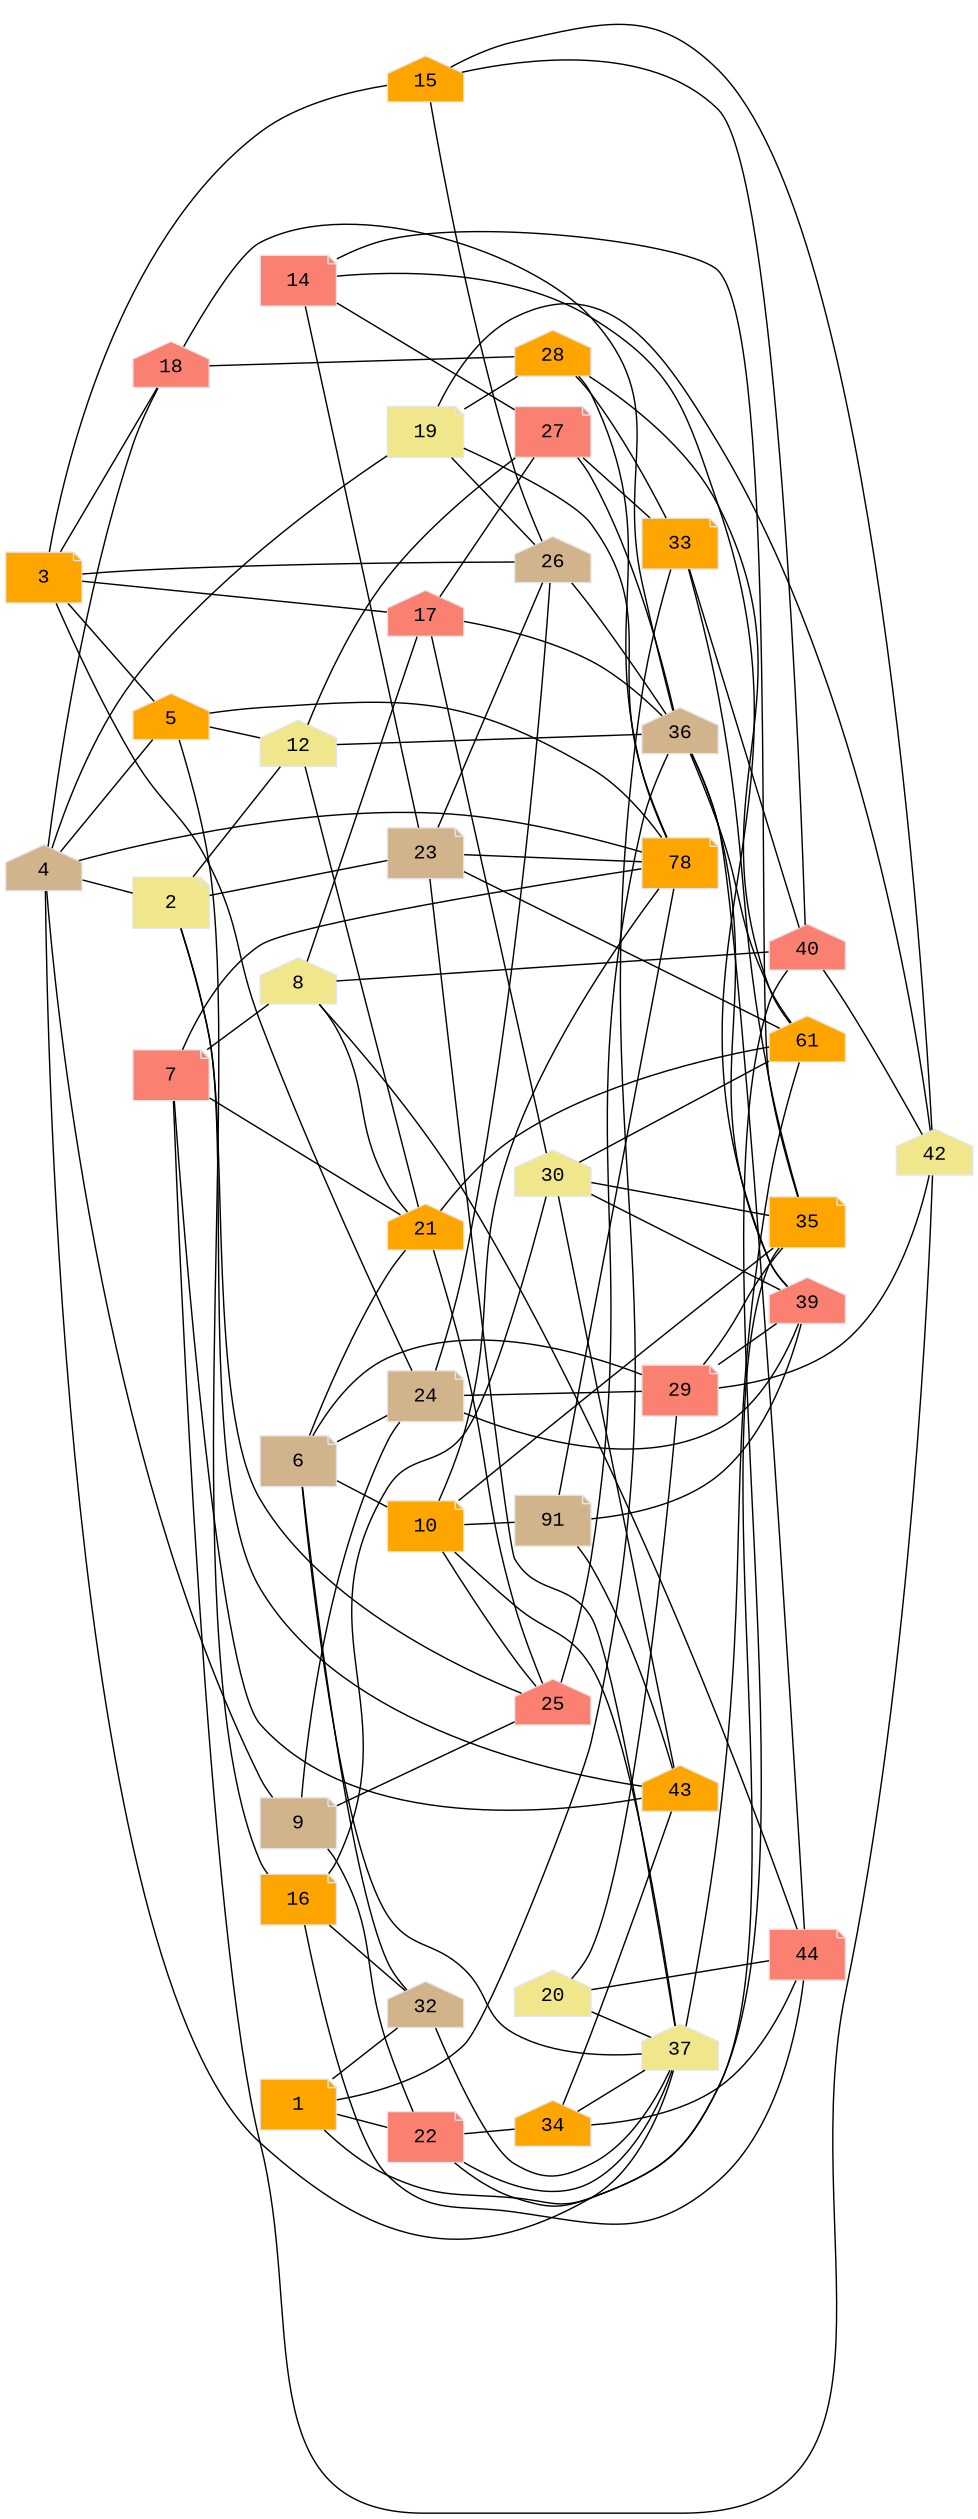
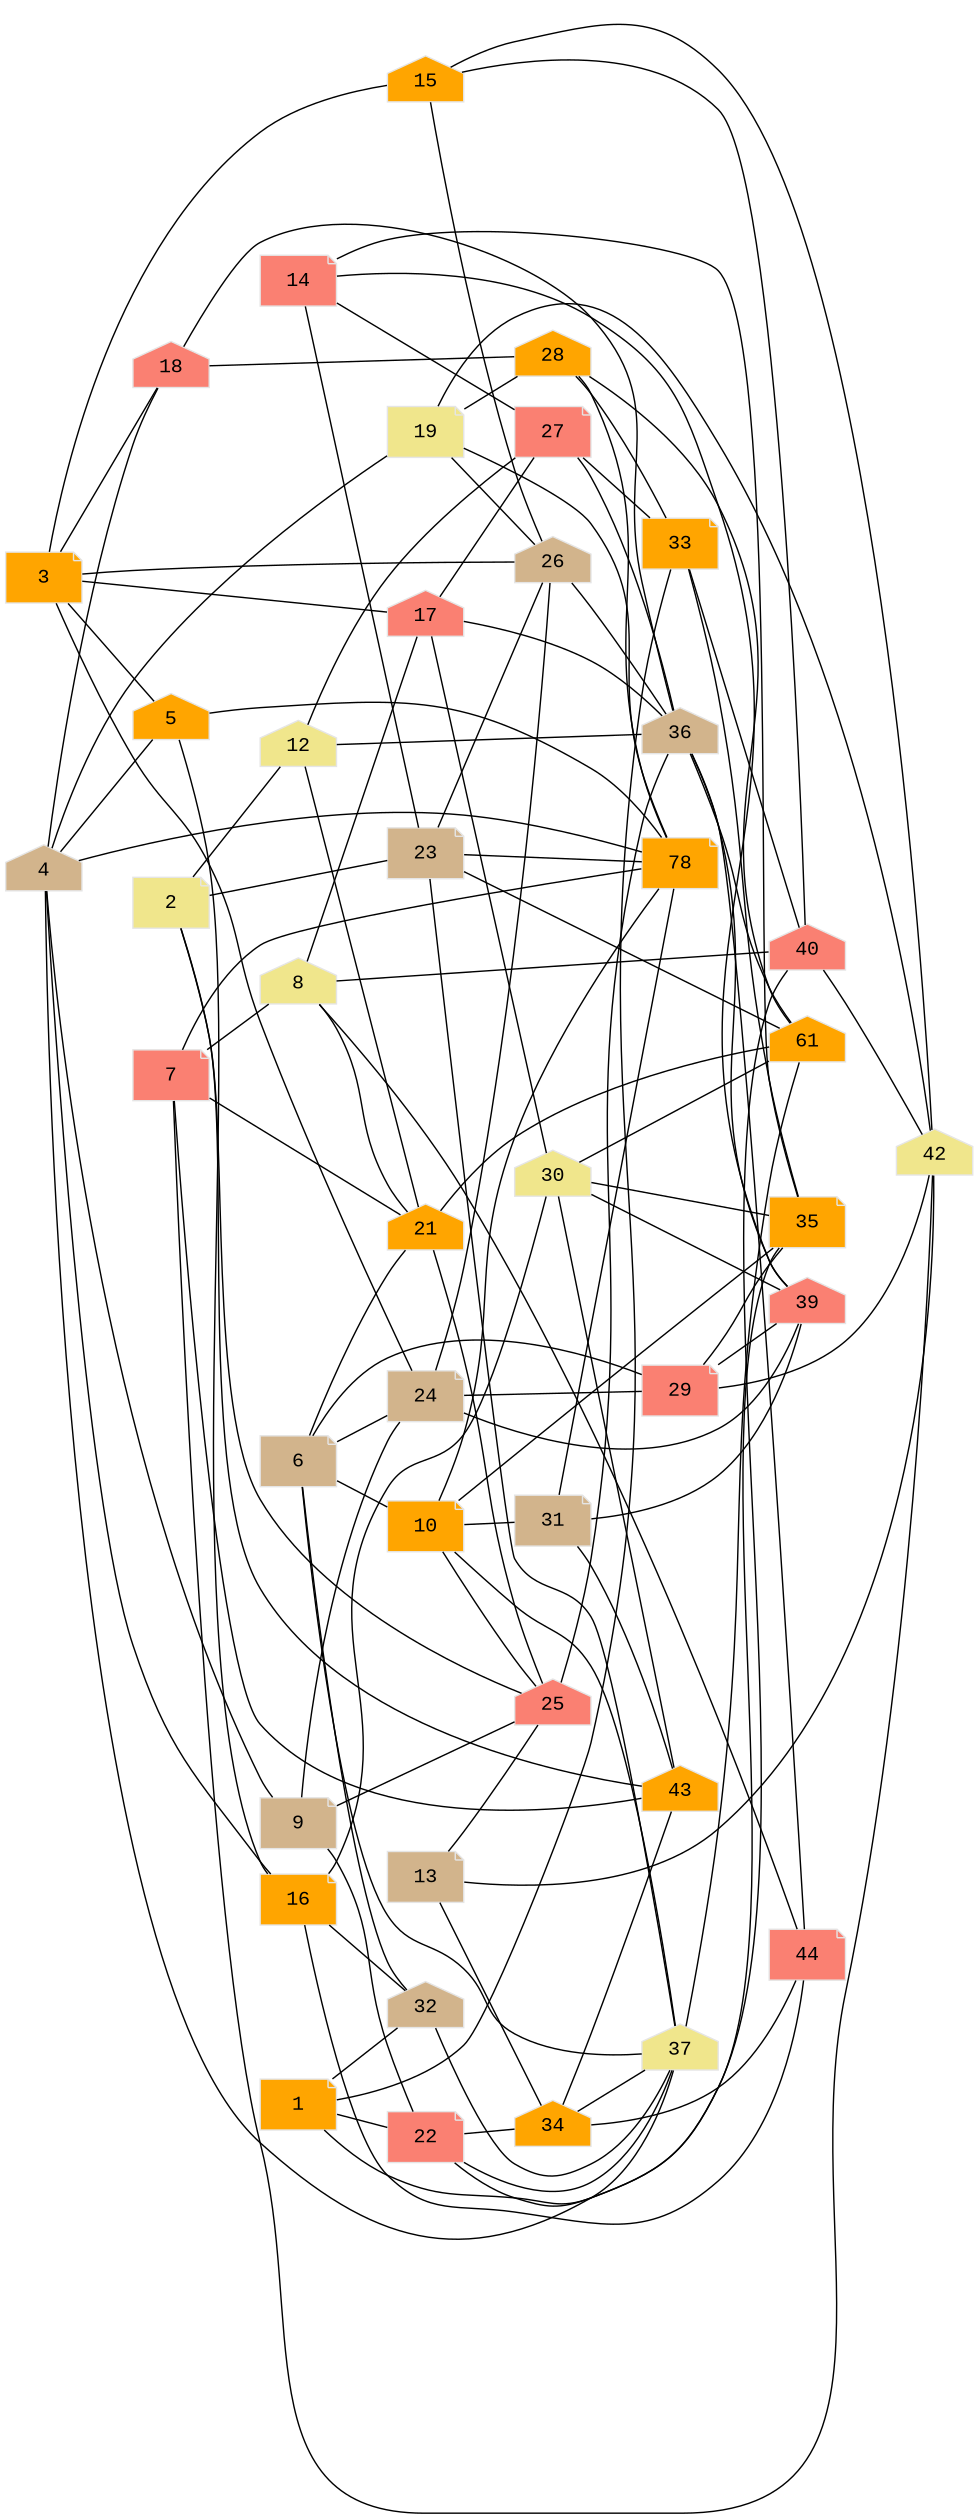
(235, 732) -> none
(108, 887) -> (90, 1404)
(553, 1521) -> (553, 1521)
none -> (426, 1877)
(553, 1996) -> none
